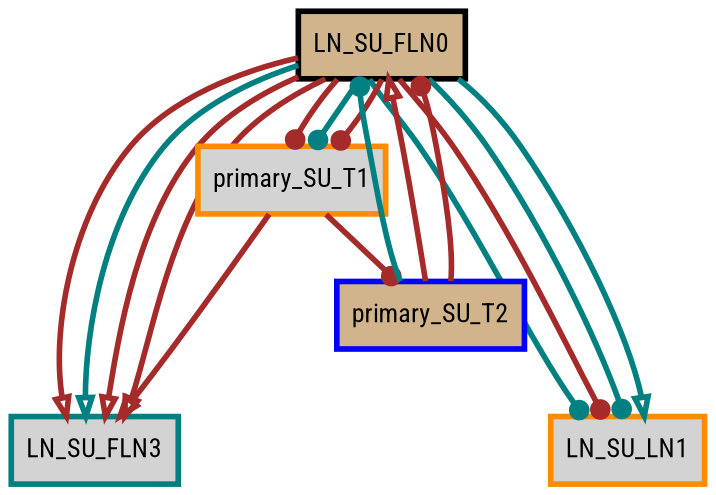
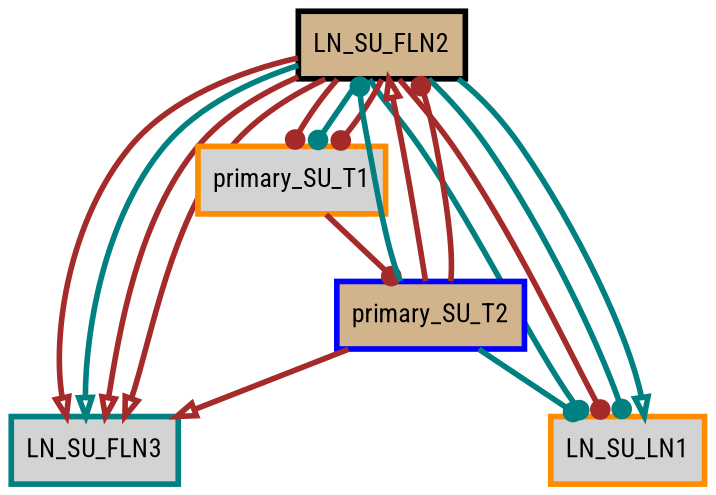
(382, 45) -> (382, 45)
(201, 309) -> (271, 379)
none -> (523, 379)
